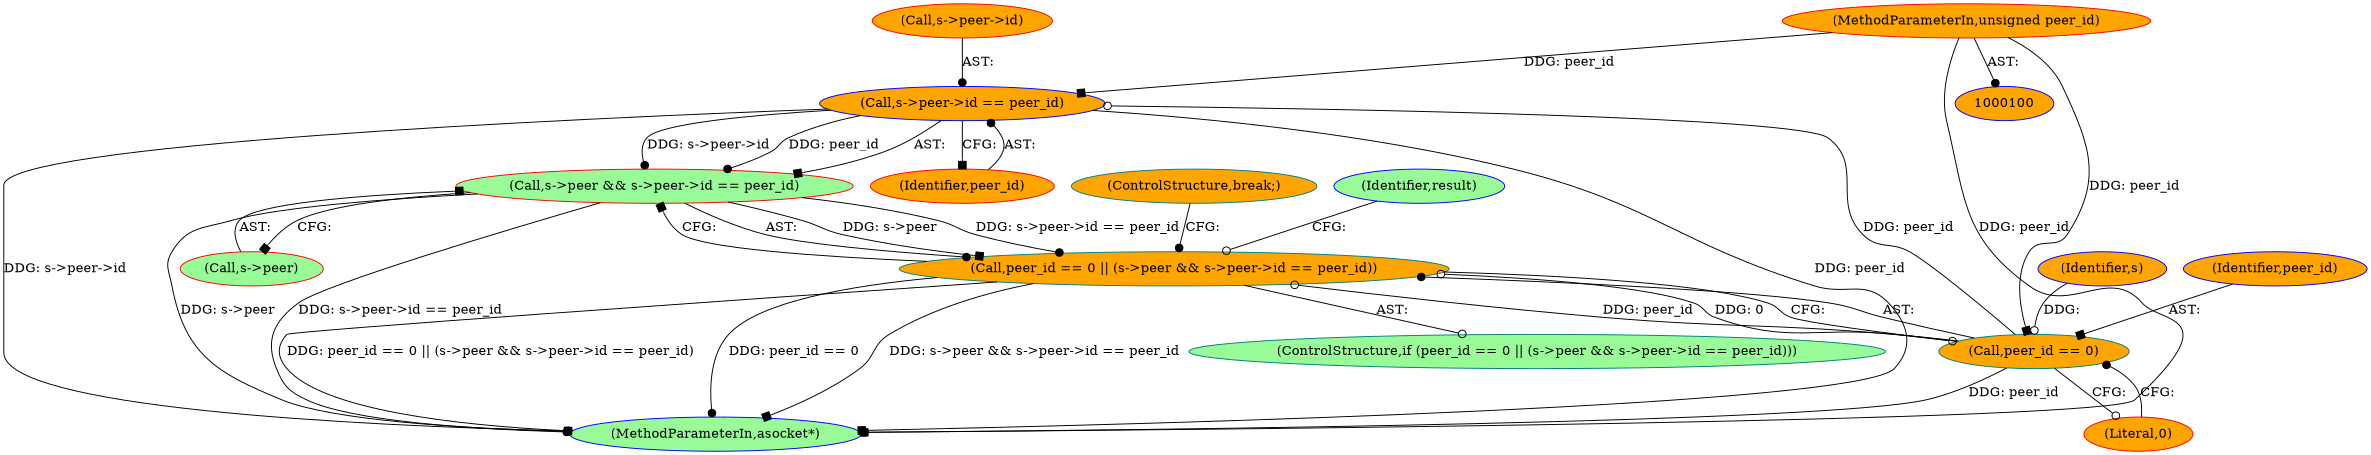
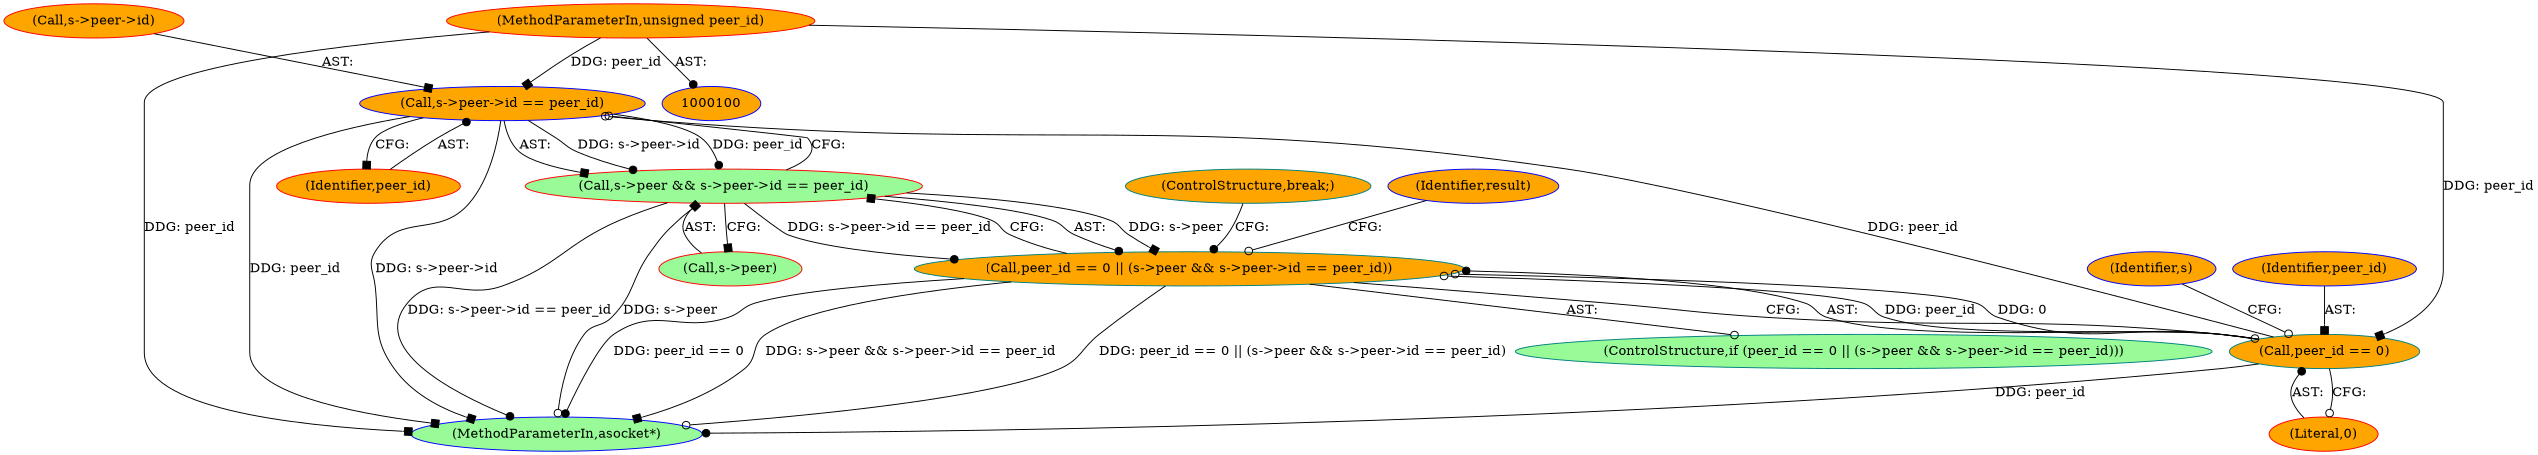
(962, 58) -> (295, 62)
none -> (782, 135)
(1419, 186) -> (1473, 186)
(2064, 310) -> (2267, 310)
(2160, 393) -> (2310, 393)
